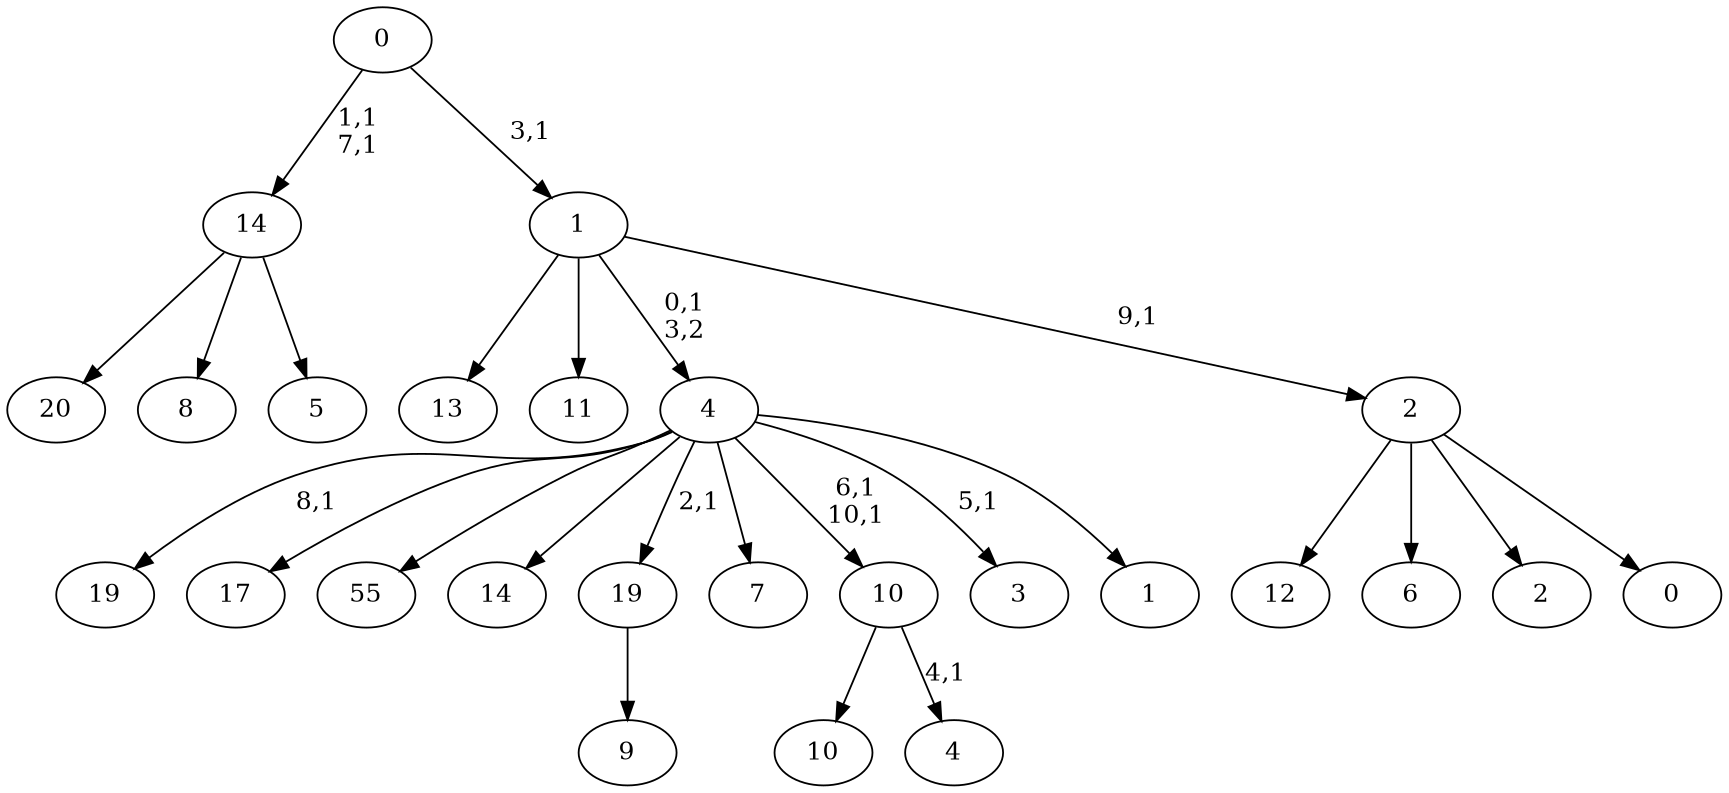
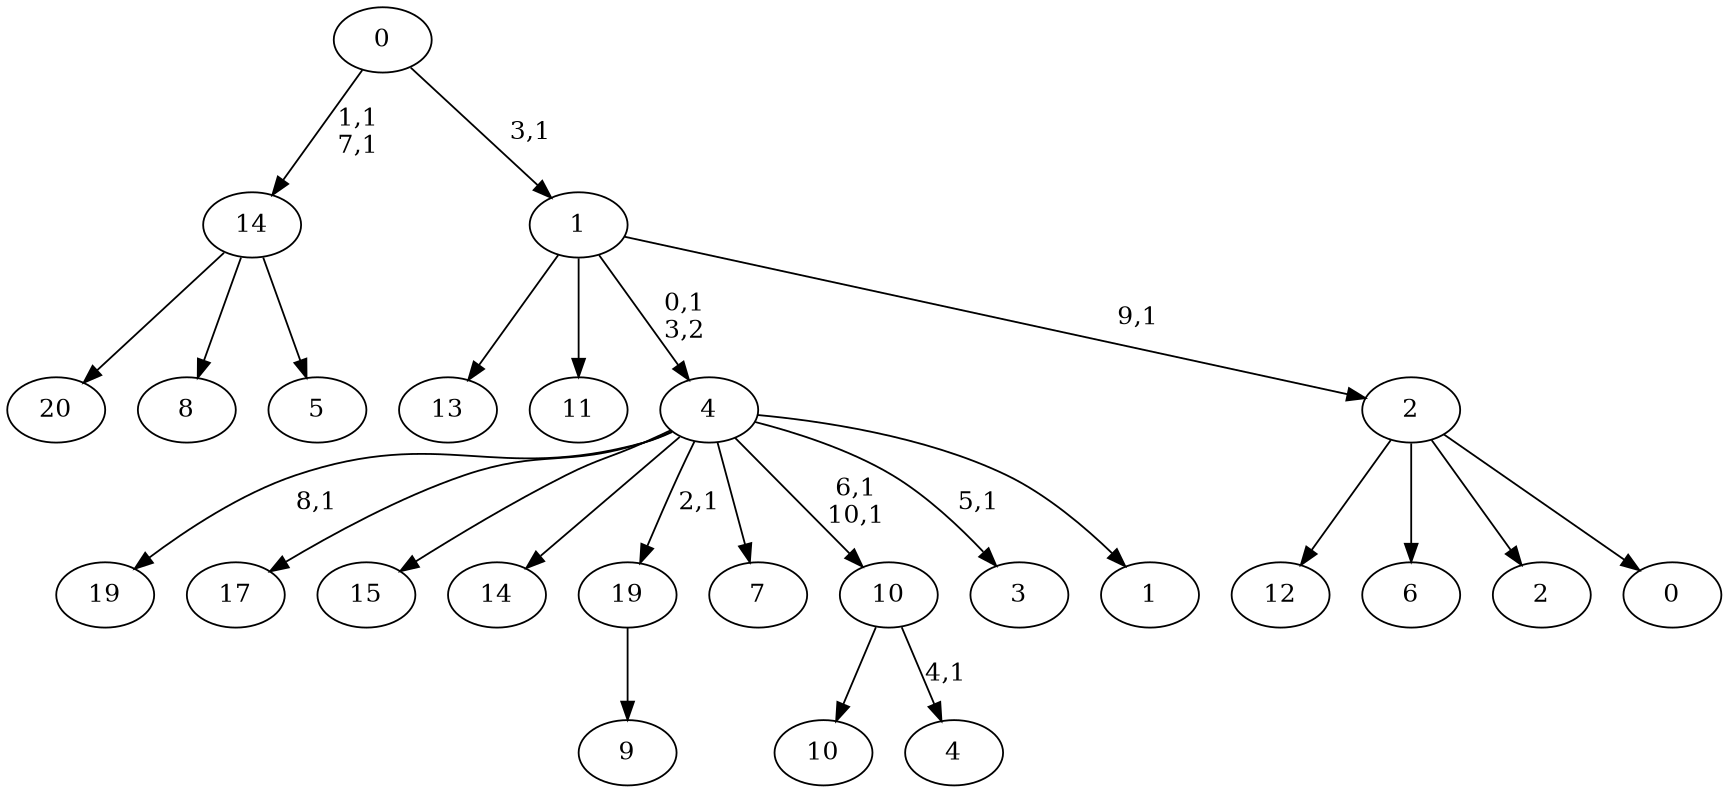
(366, 595) -> (366, 595)
